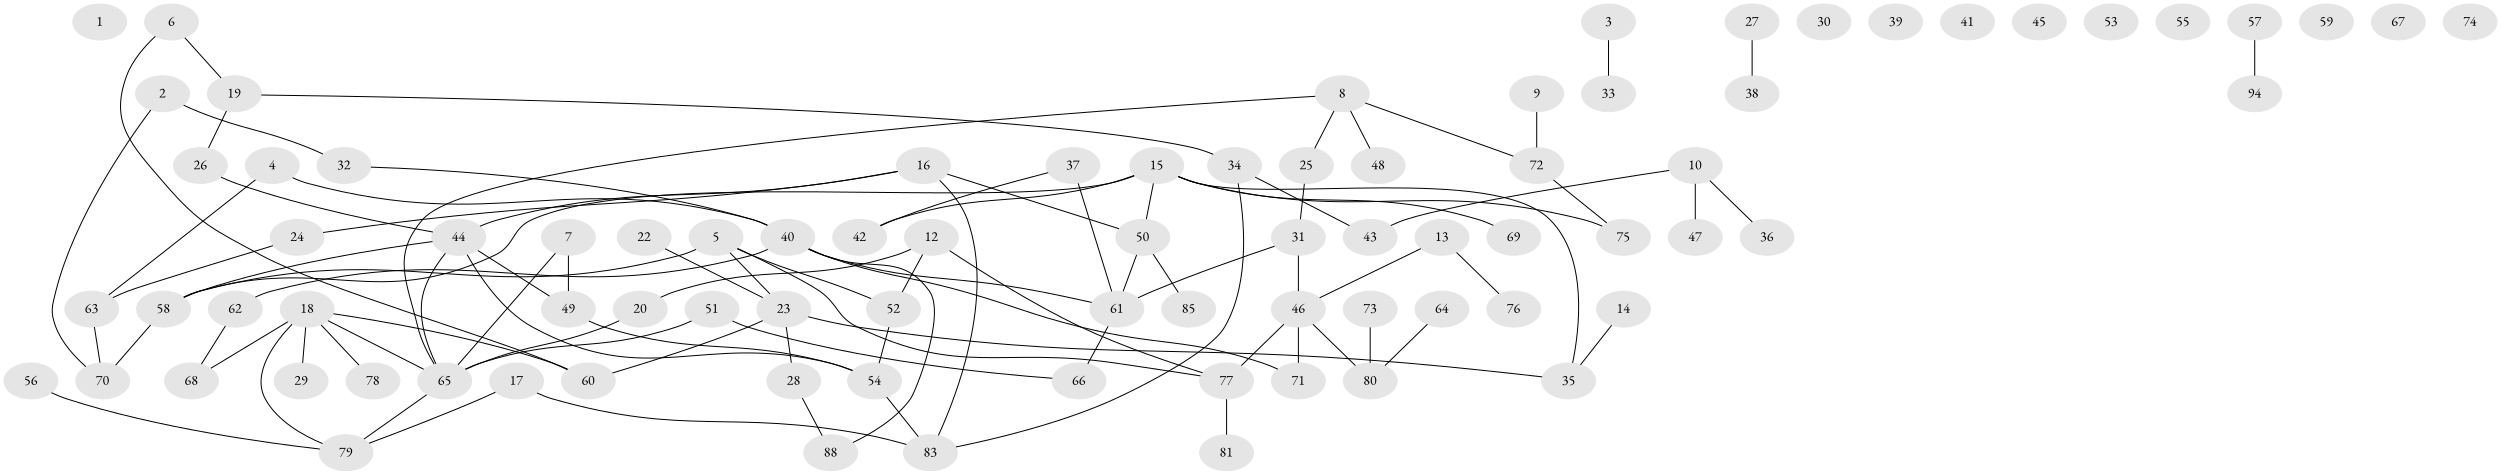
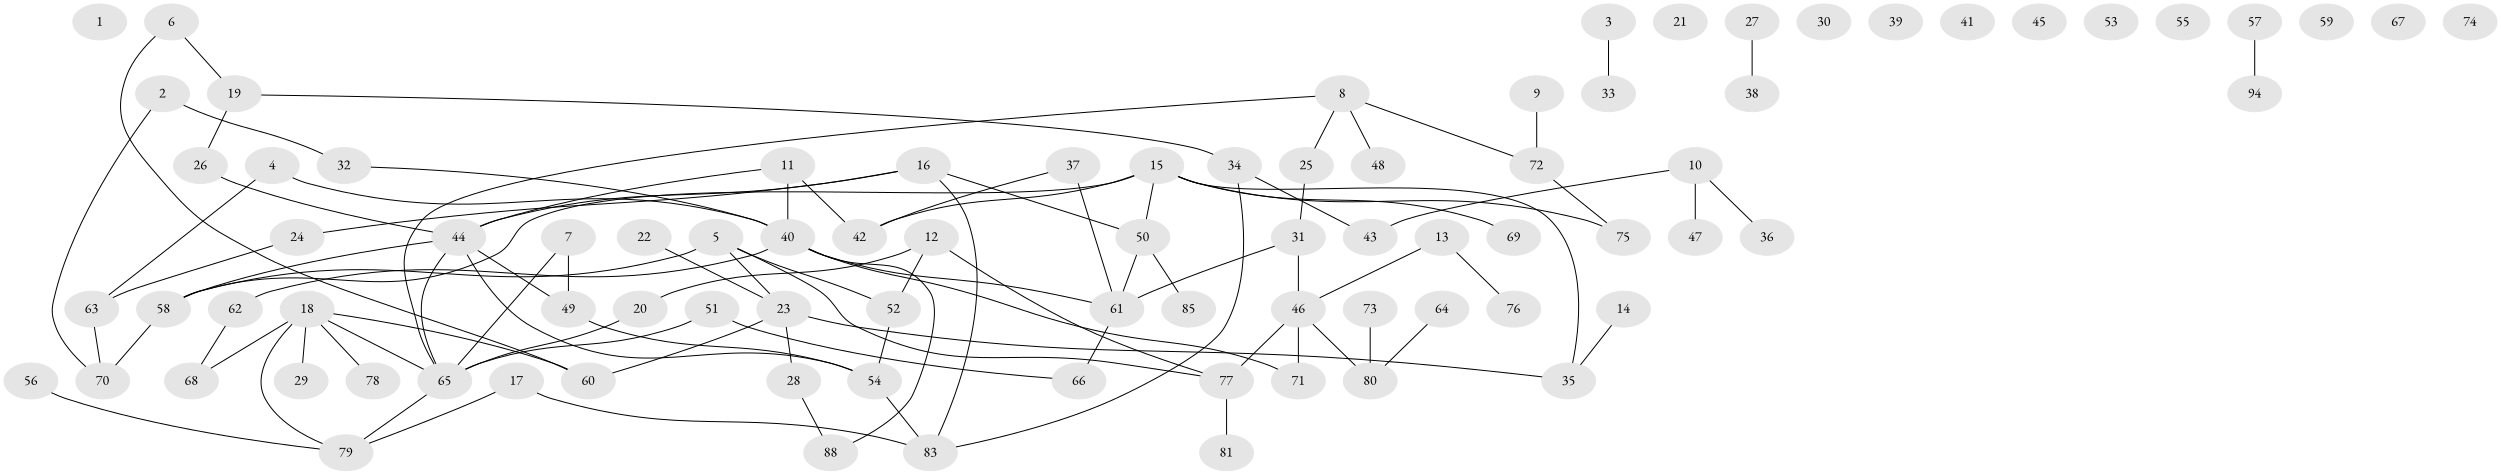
none -> (1680, 22)
none -> (788, 166)
